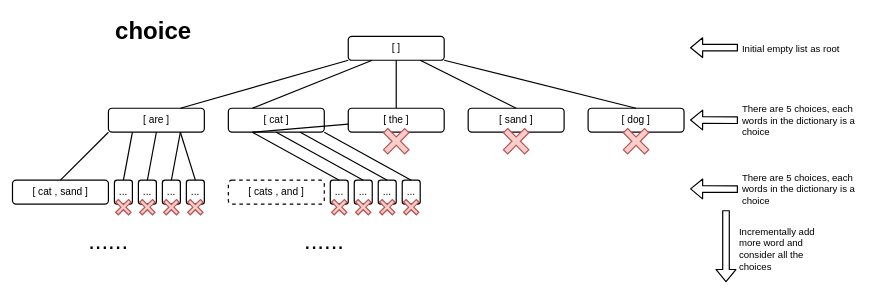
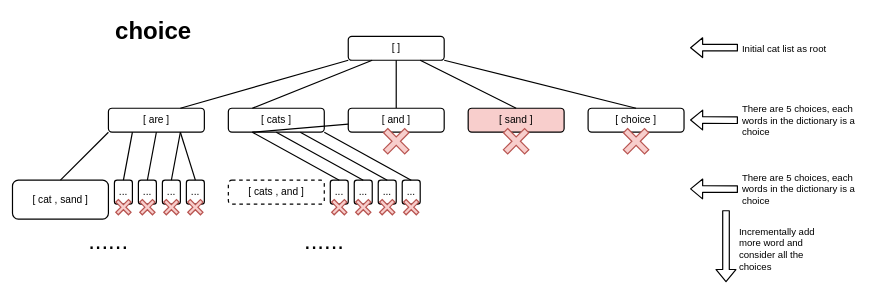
(786, 48) -> (782, 48)
(276, 120) -> (276, 120)
(396, 120) -> (396, 120)
(516, 120) -> (516, 120)
(636, 120) -> (636, 120)
(60, 192) -> (60, 200)
